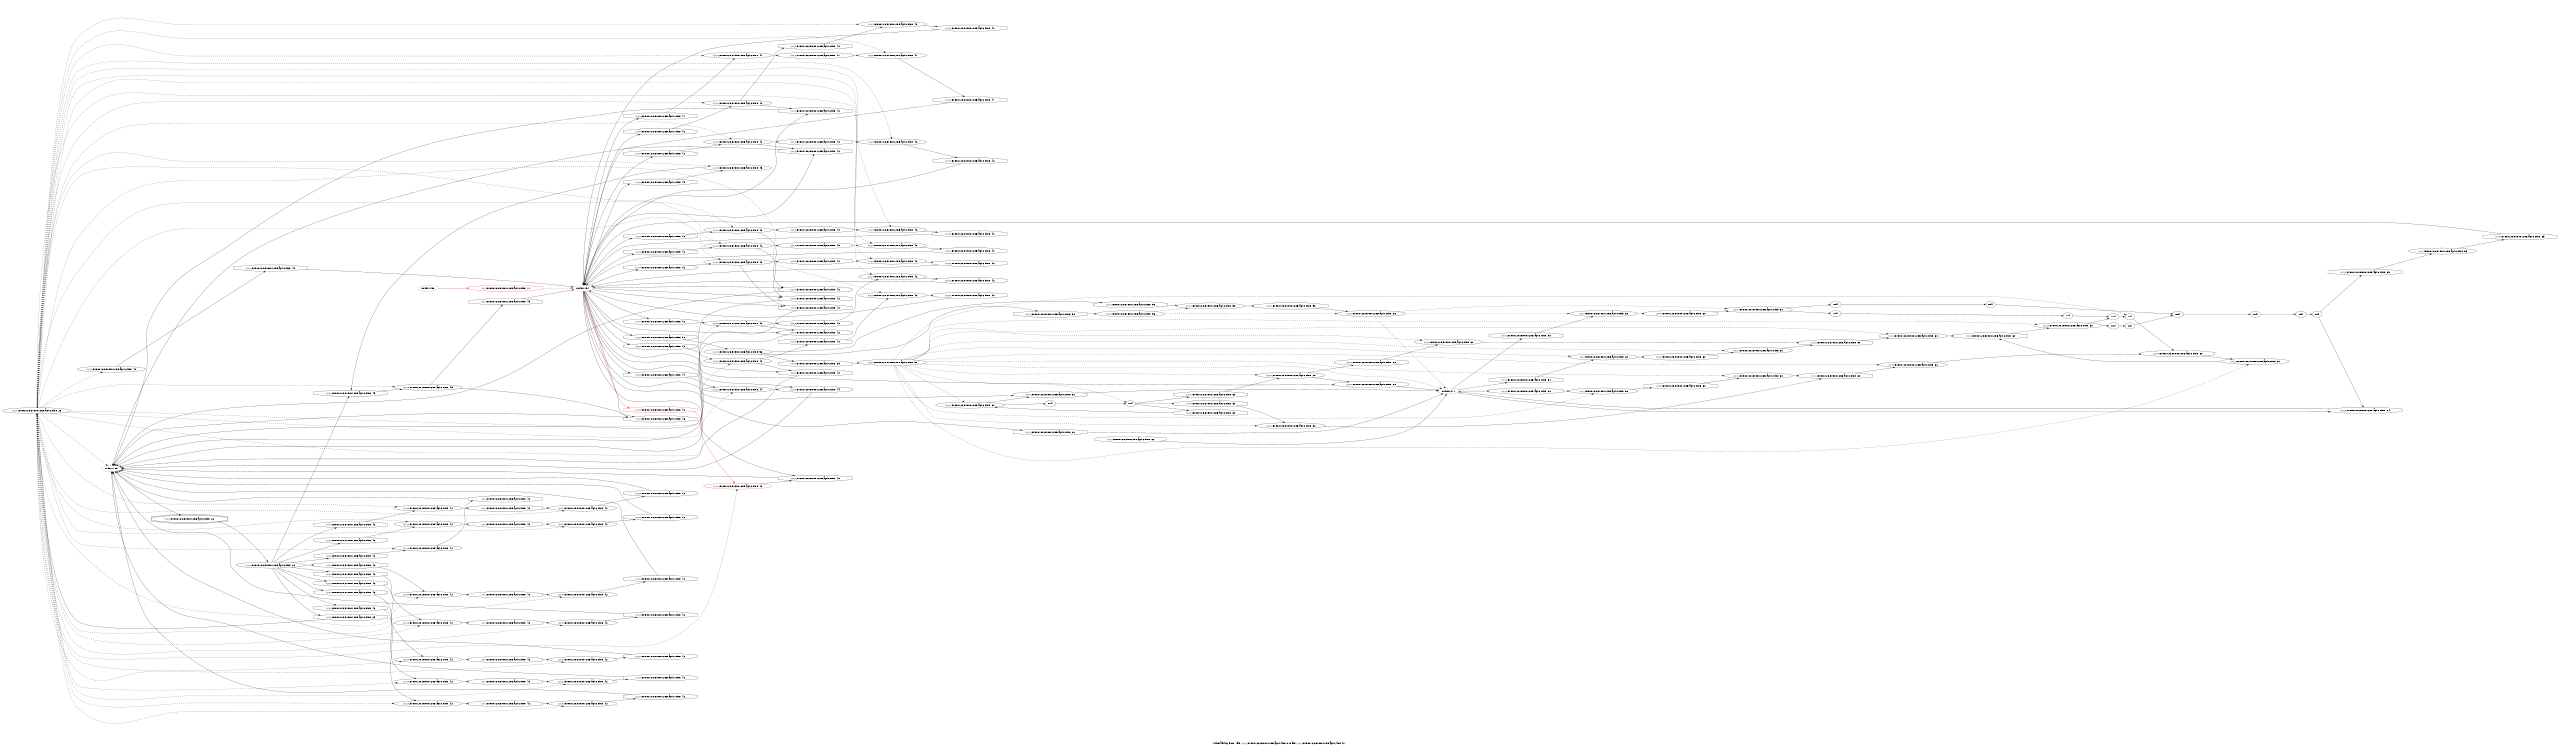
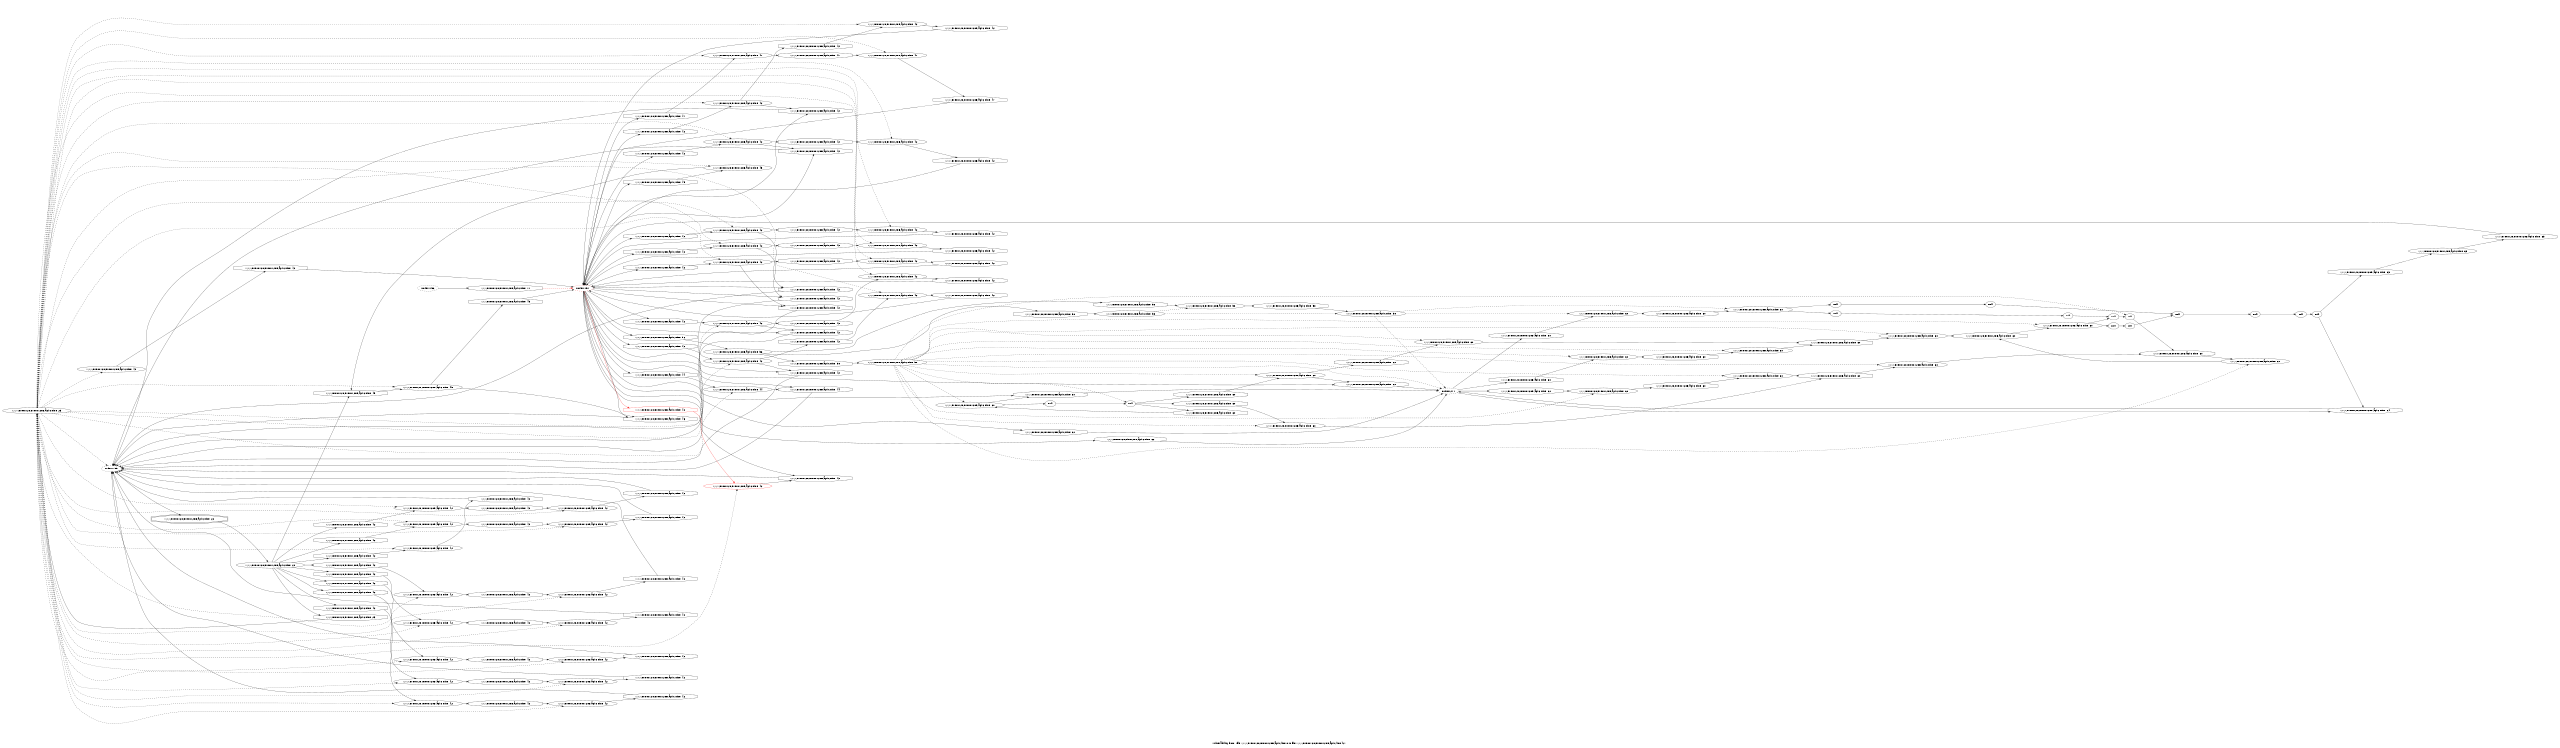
(453, 288) -> (453, 288)
(506, 288) -> (506, 288)
none -> (789, 440)
